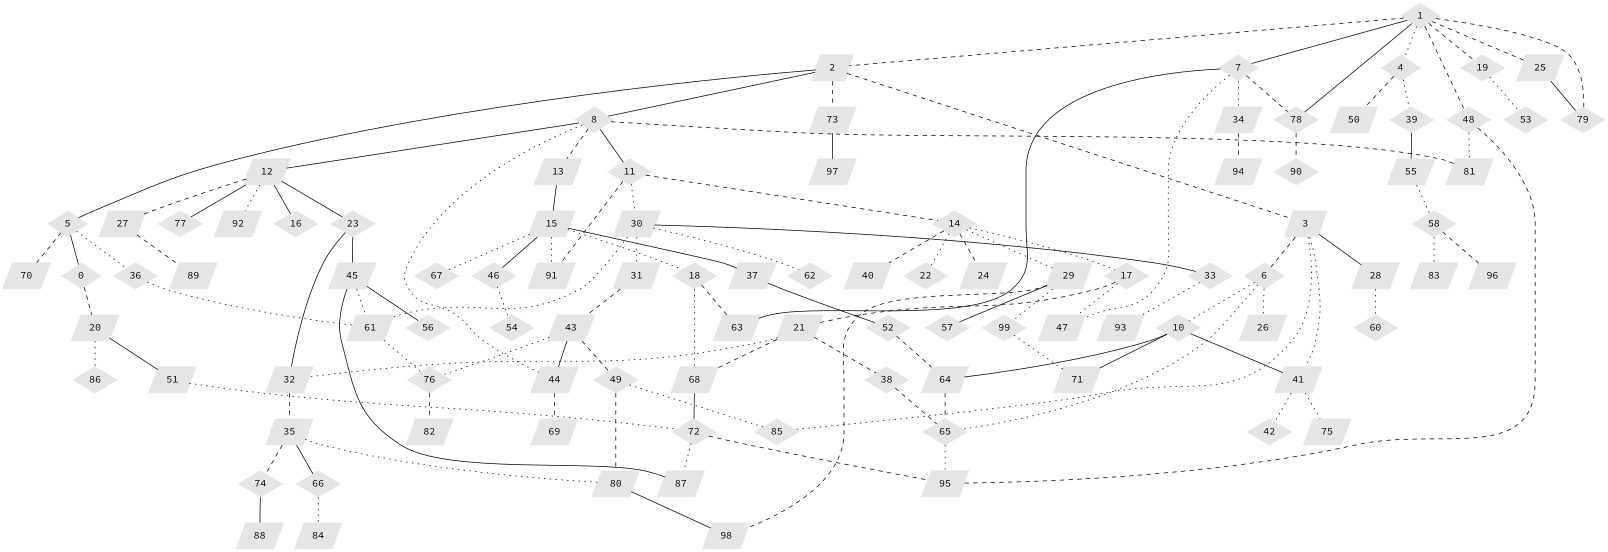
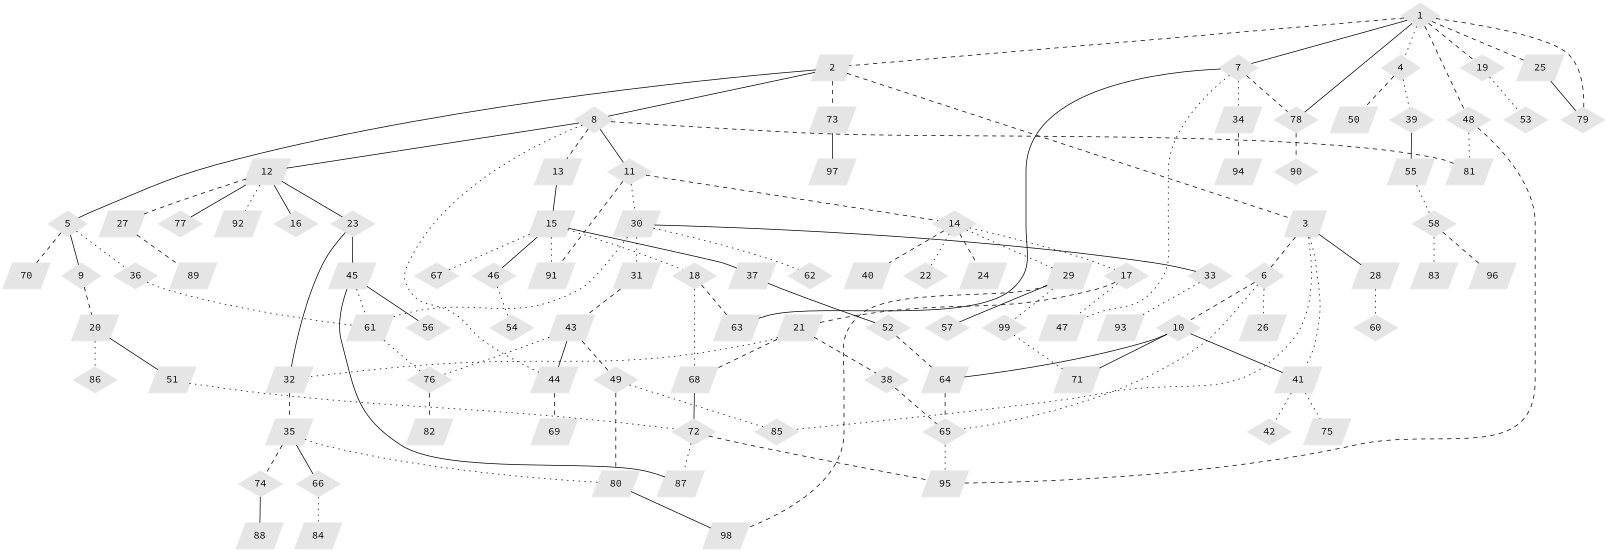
(81, 276) -> (81, 276)
(1222, 302) -> (1222, 302)
